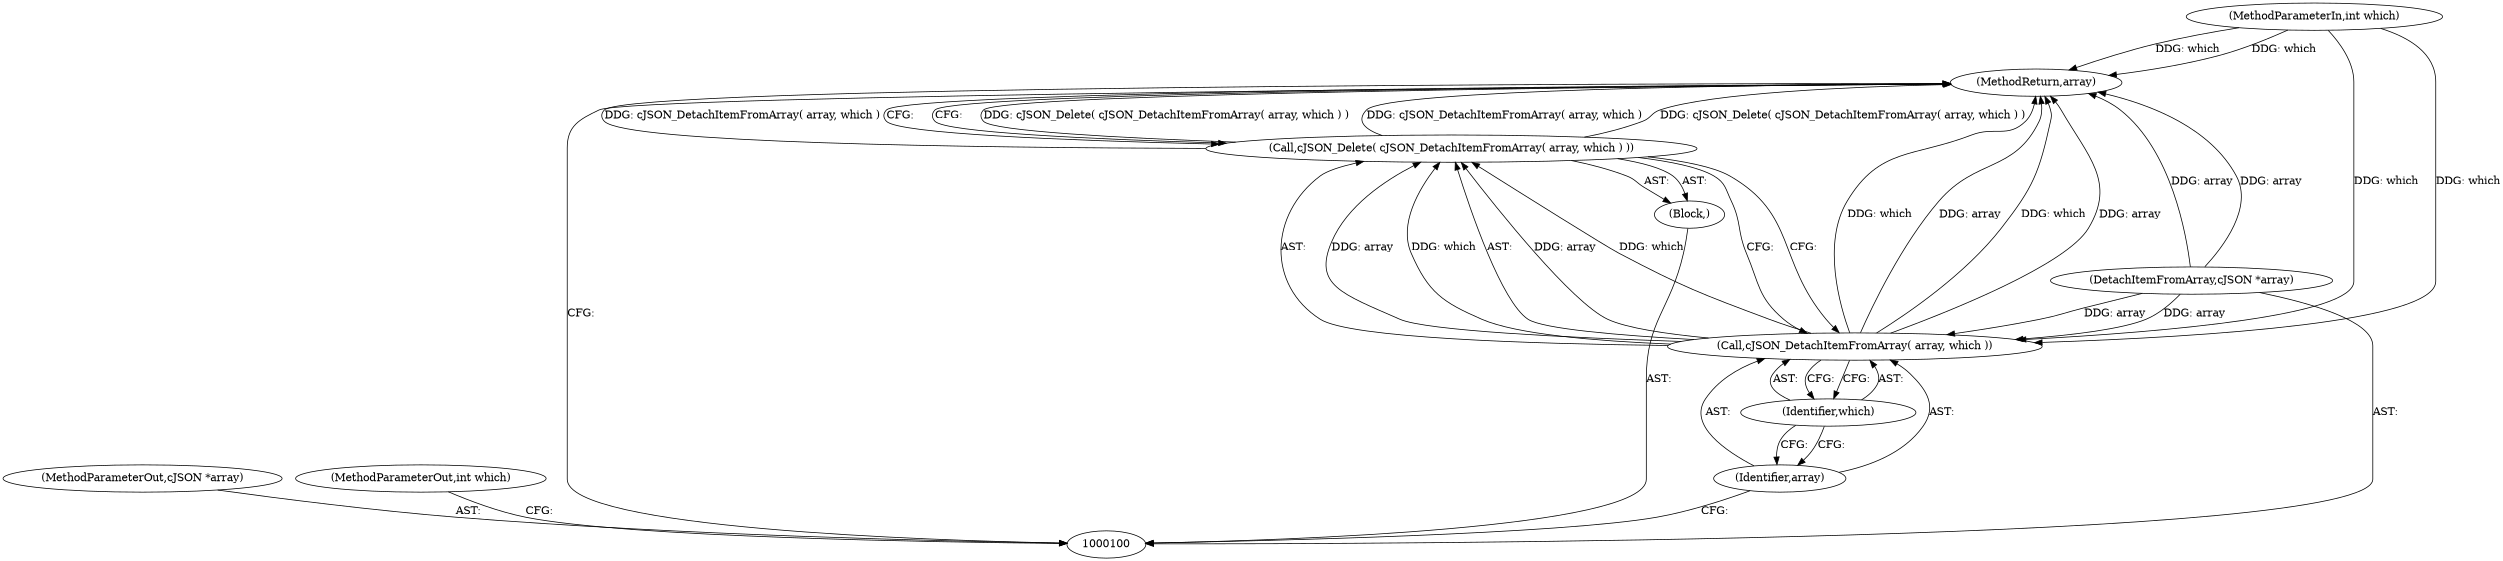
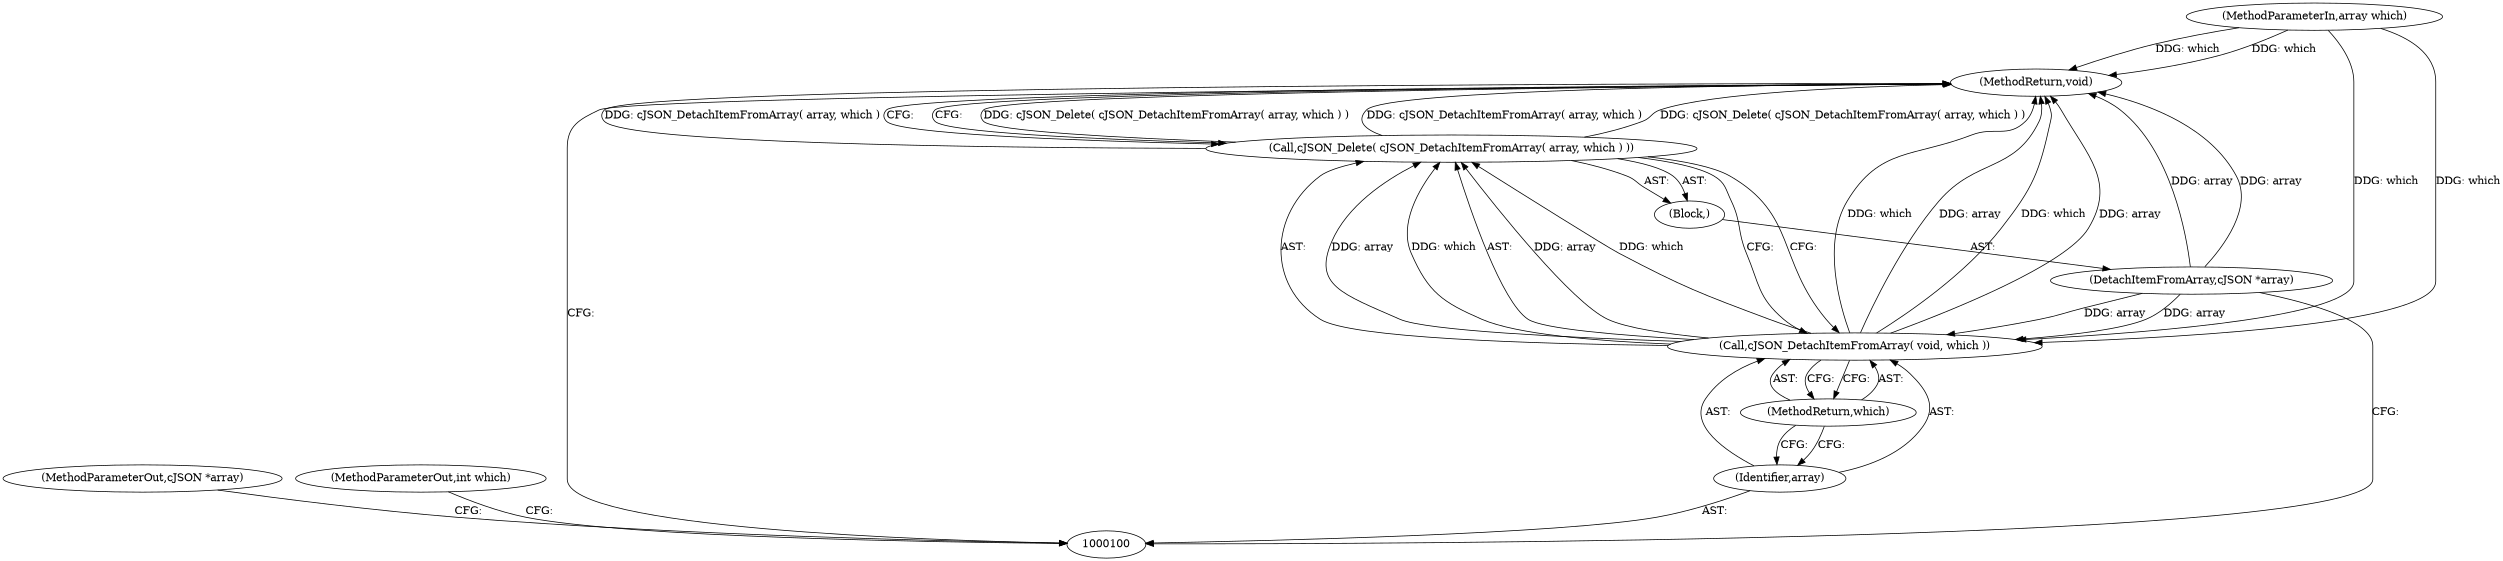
(2314, 17) -> (2314, 17)
(2036, 83) -> (2036, 83)
(1855, 347) -> (1855, 347)
(1828, 413) -> (1828, 413)
(2387, 413) -> (2387, 413)
(470, 511) -> (470, 511)
(1716, 511) -> (1716, 511)
(1533, 519) -> (1922, 245)
